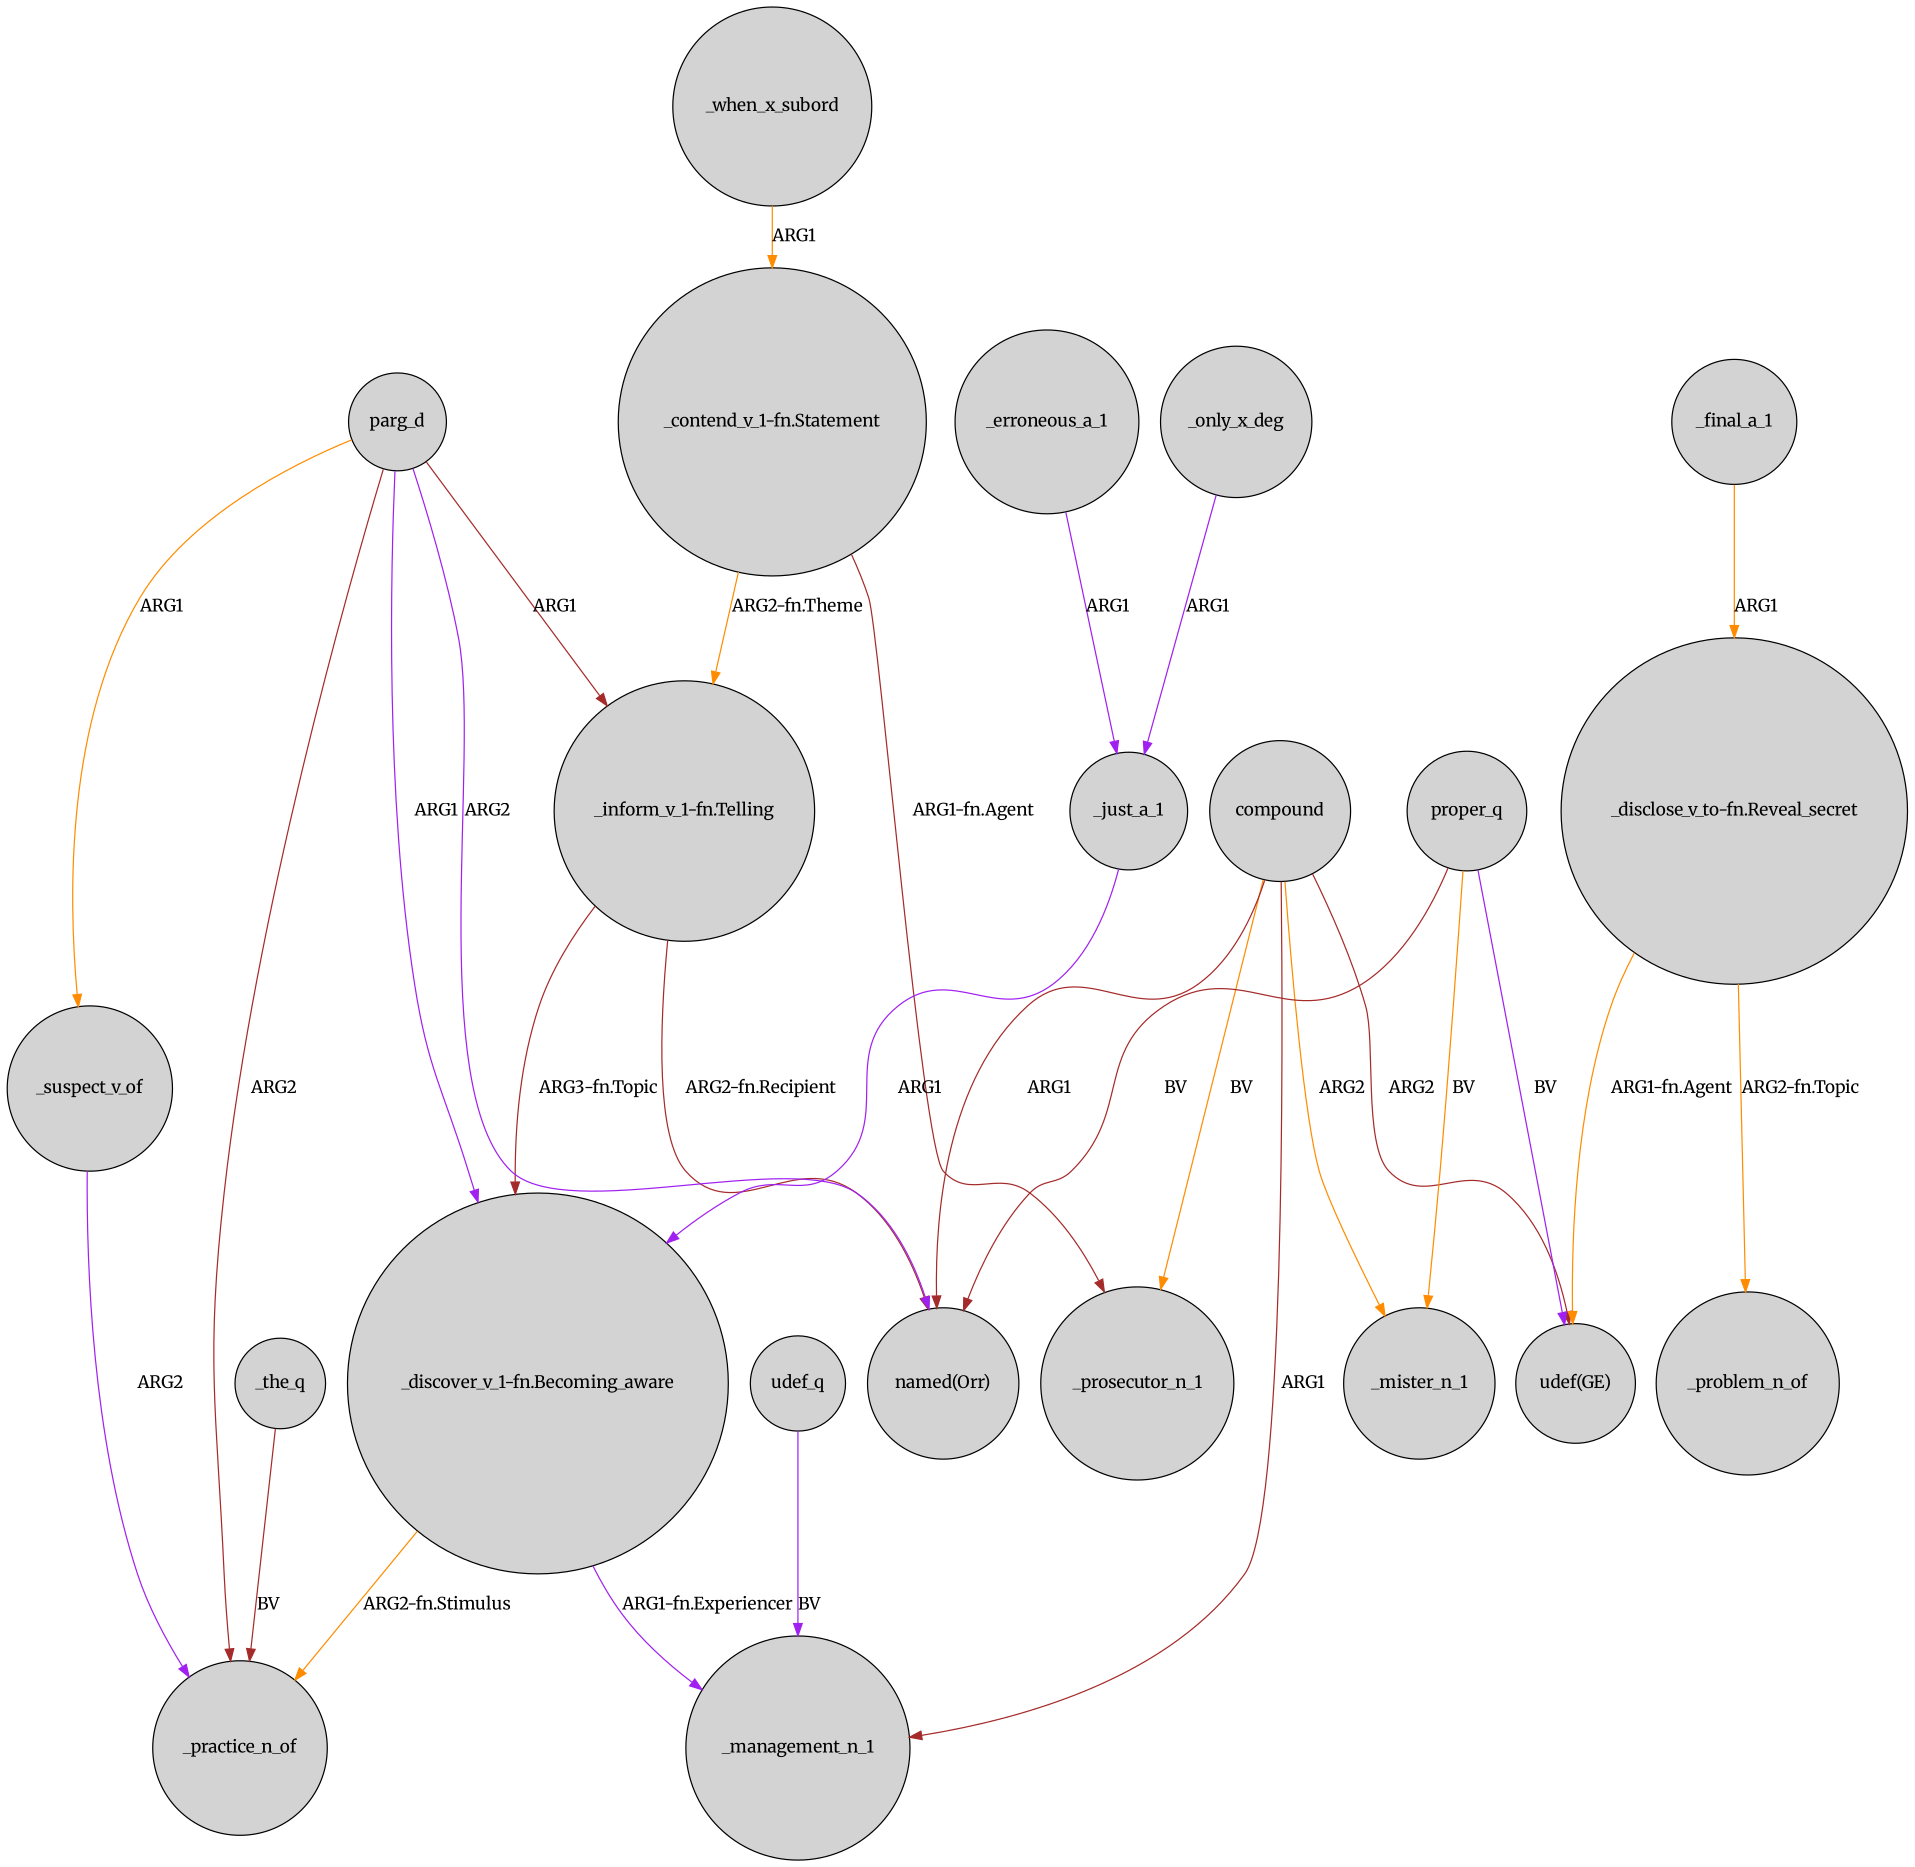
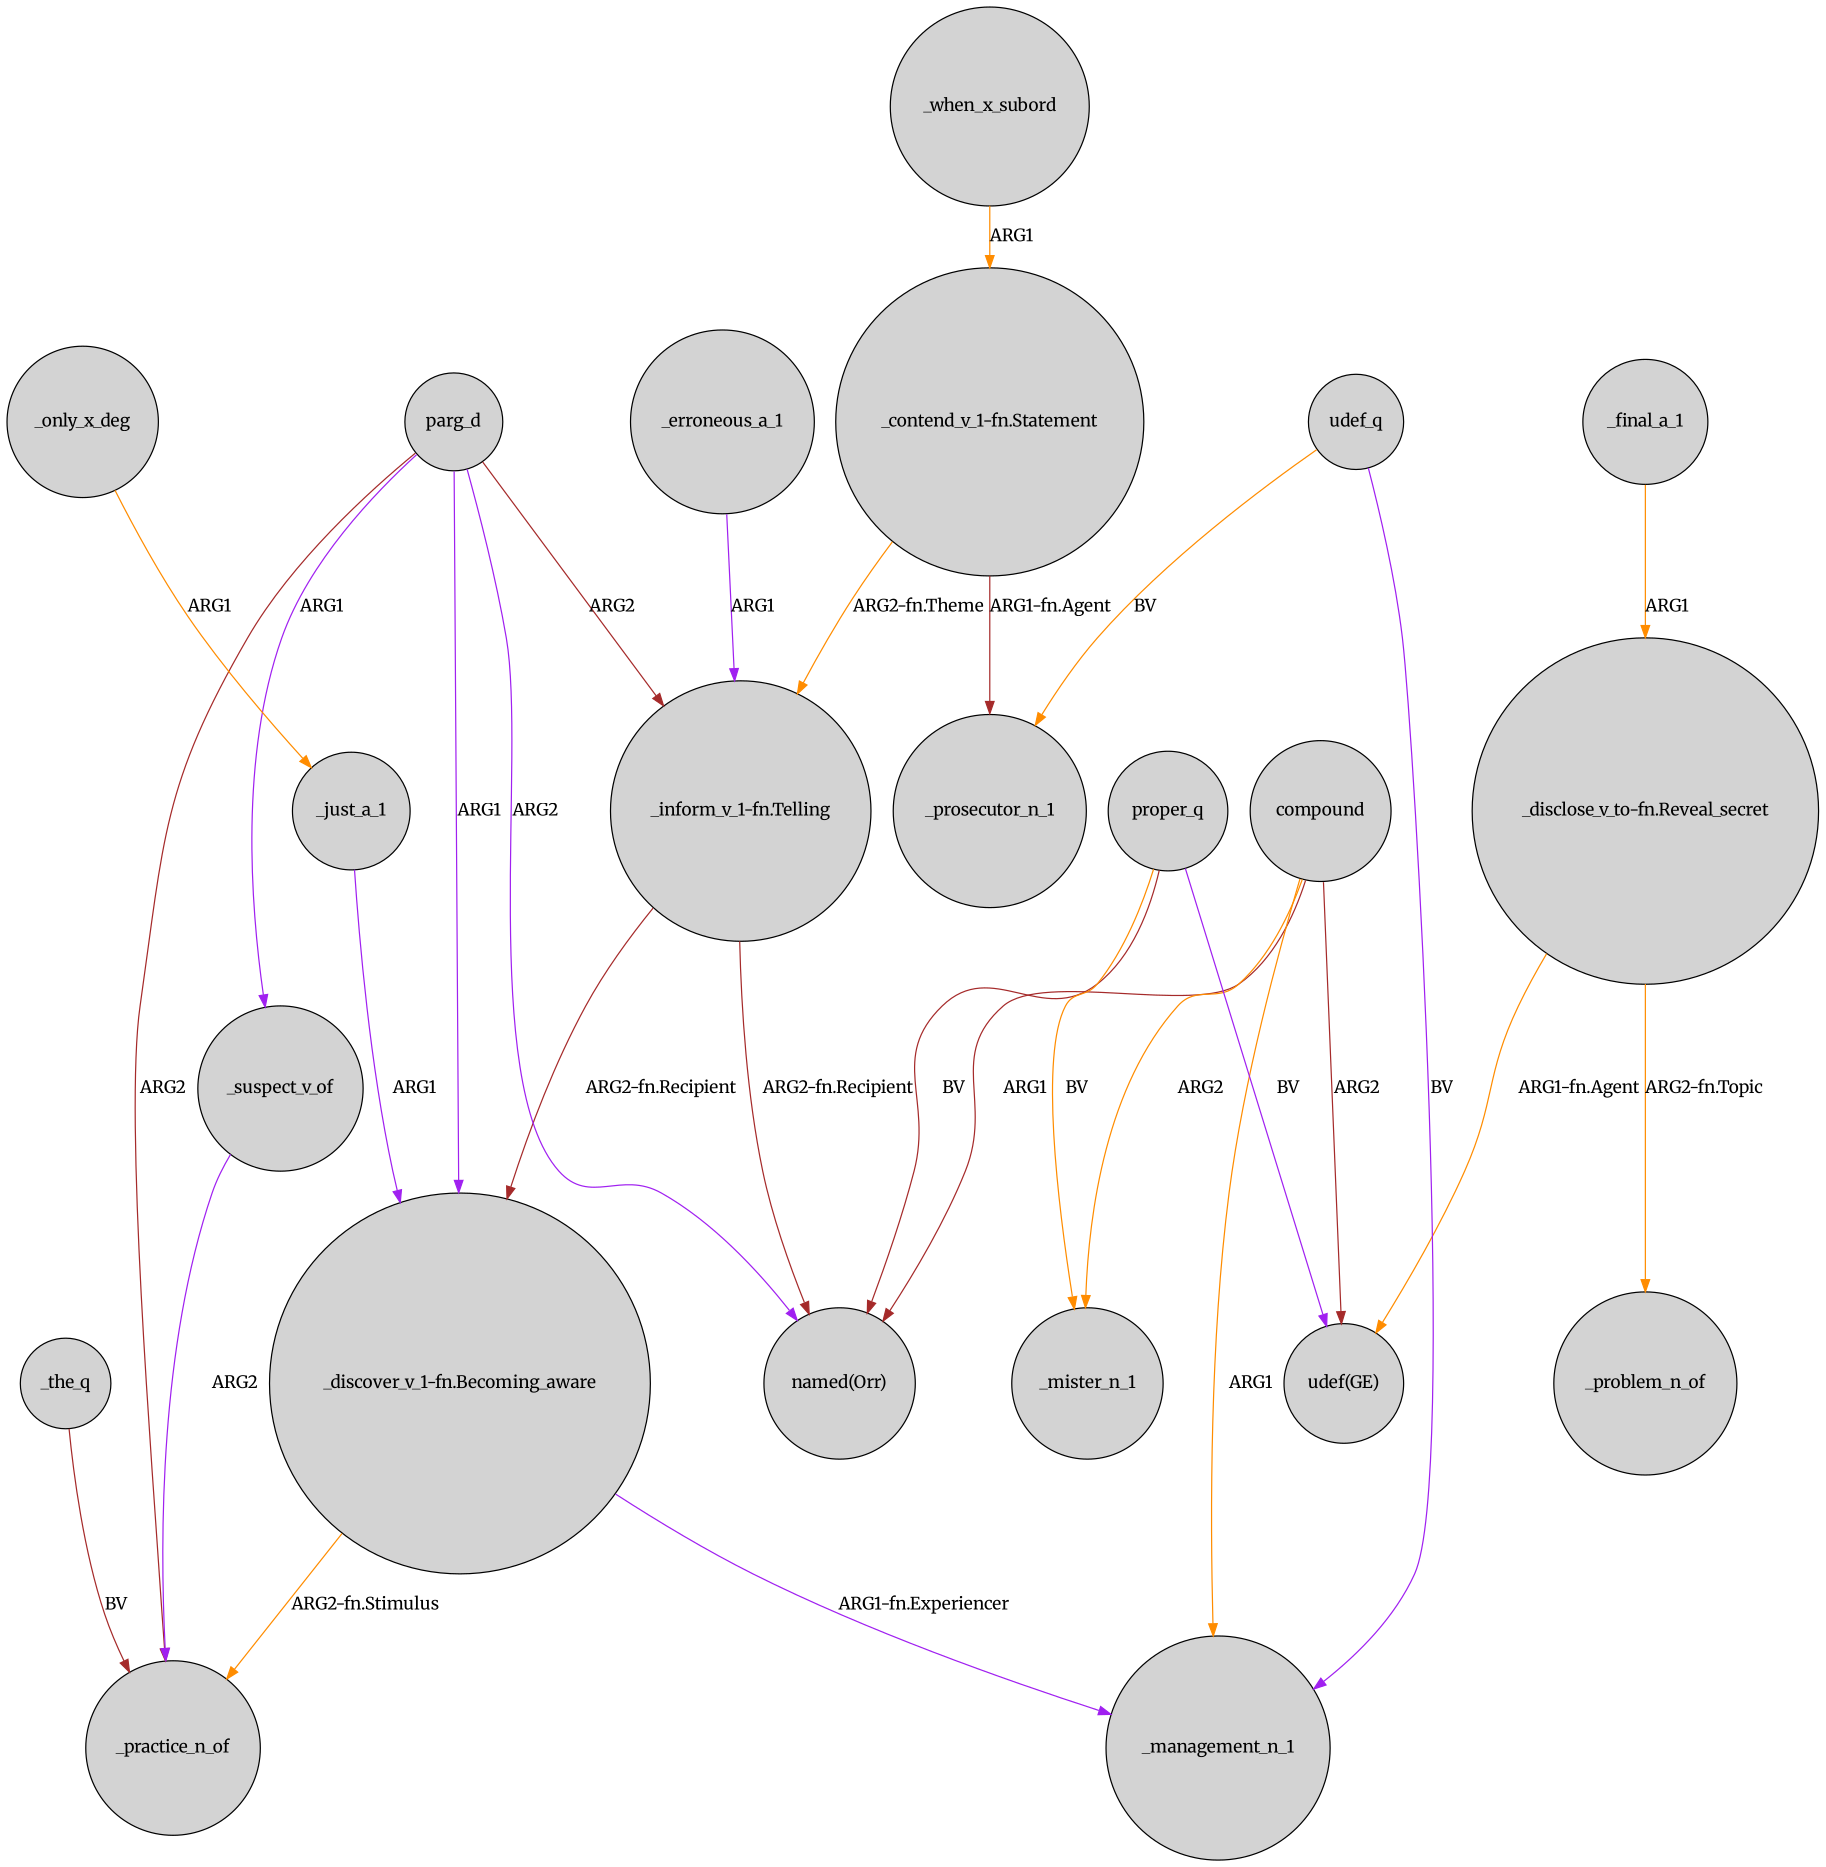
(555, 607) -> (613, 607)
(1182, 618) -> (199, 632)
(1090, 627) -> (730, 591)
(111, 661) -> (265, 701)
(1213, 1079) -> (1166, 569)
(598, 1089) -> (661, 1089)
(1272, 1414) -> (1223, 1247)
